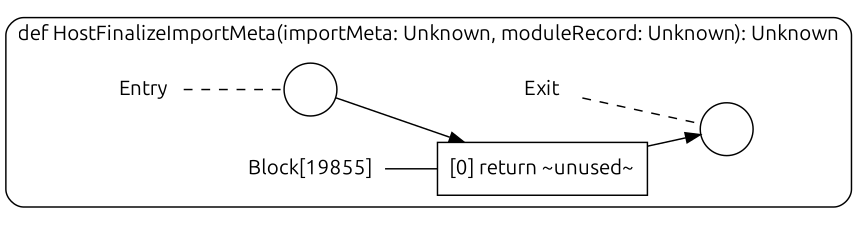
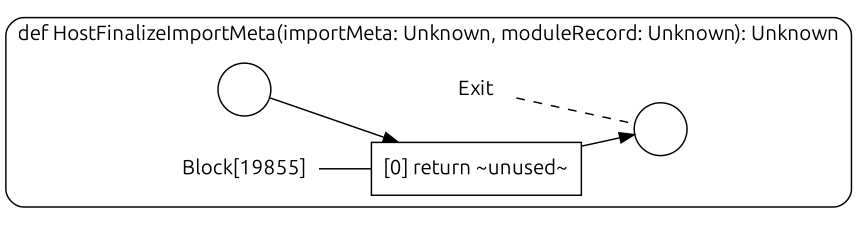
(144, 90) -> none
